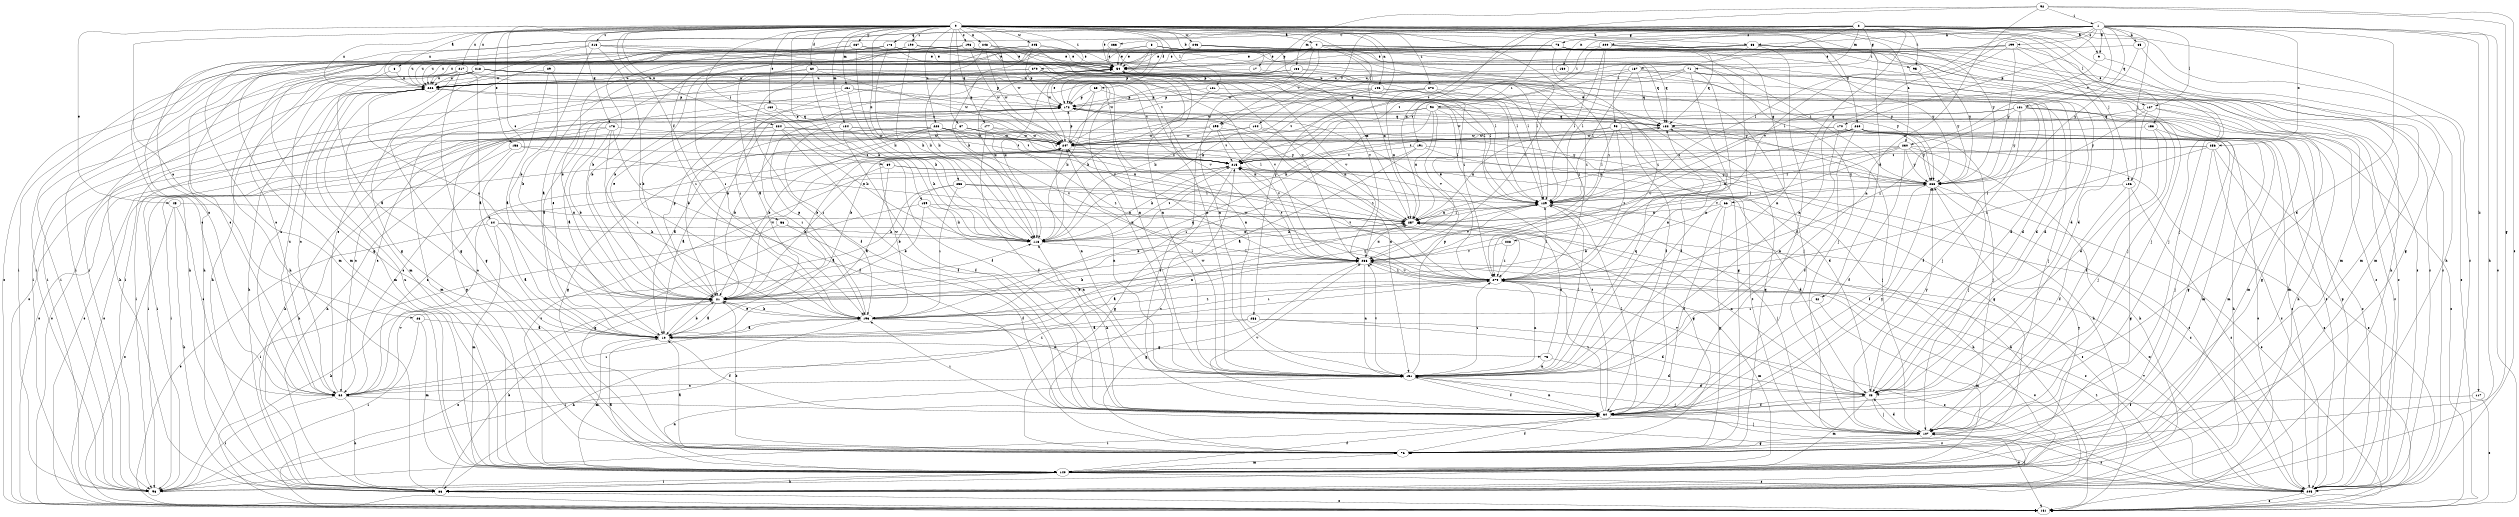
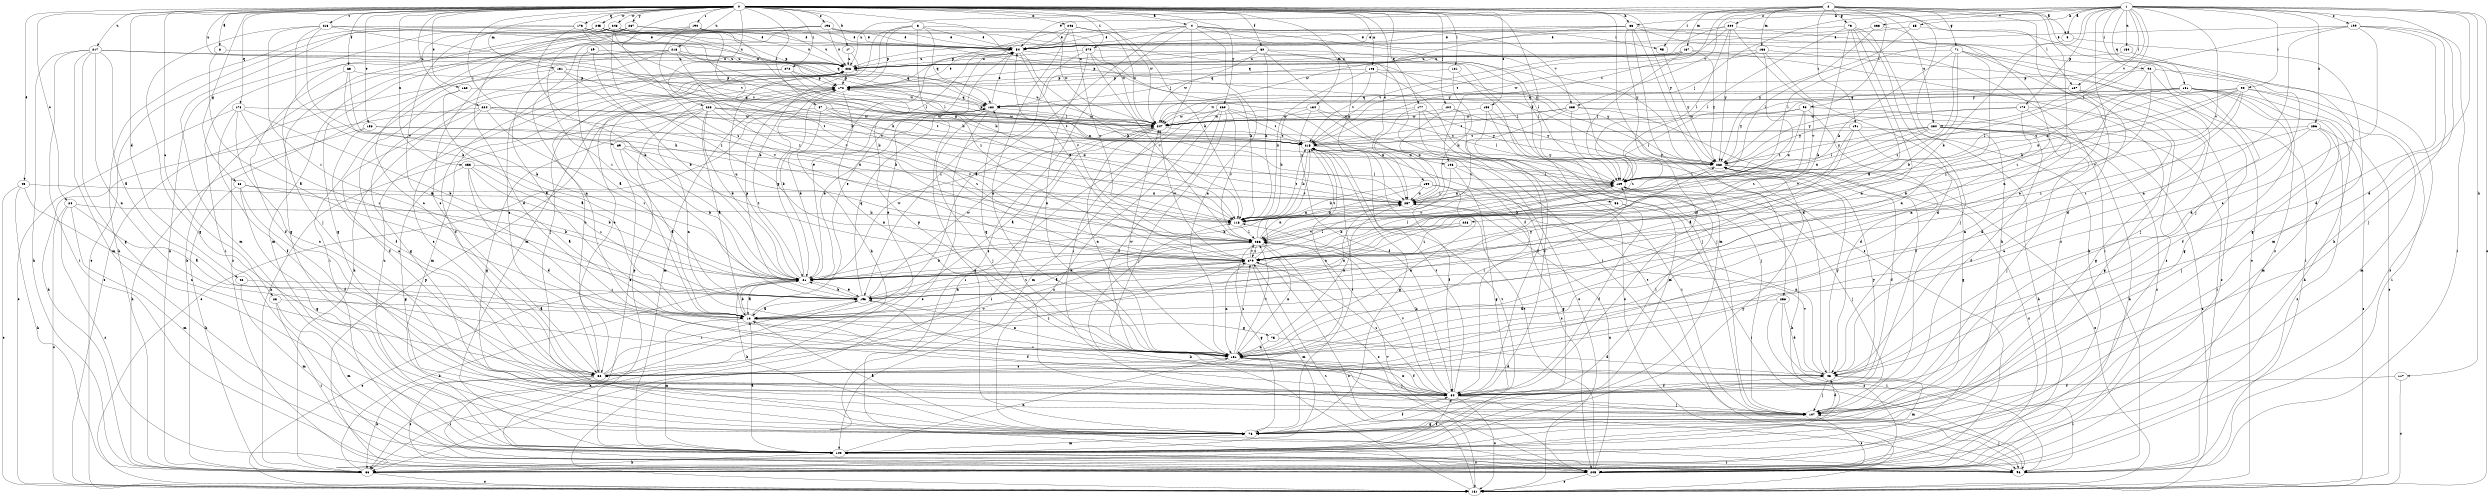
(2069, 16) -> (2105, 46)
(1811, 117) -> (1537, 98)
(1216, 127) -> (1572, 107)
